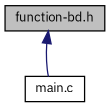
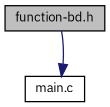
(47, 60) -> (63, 47)
